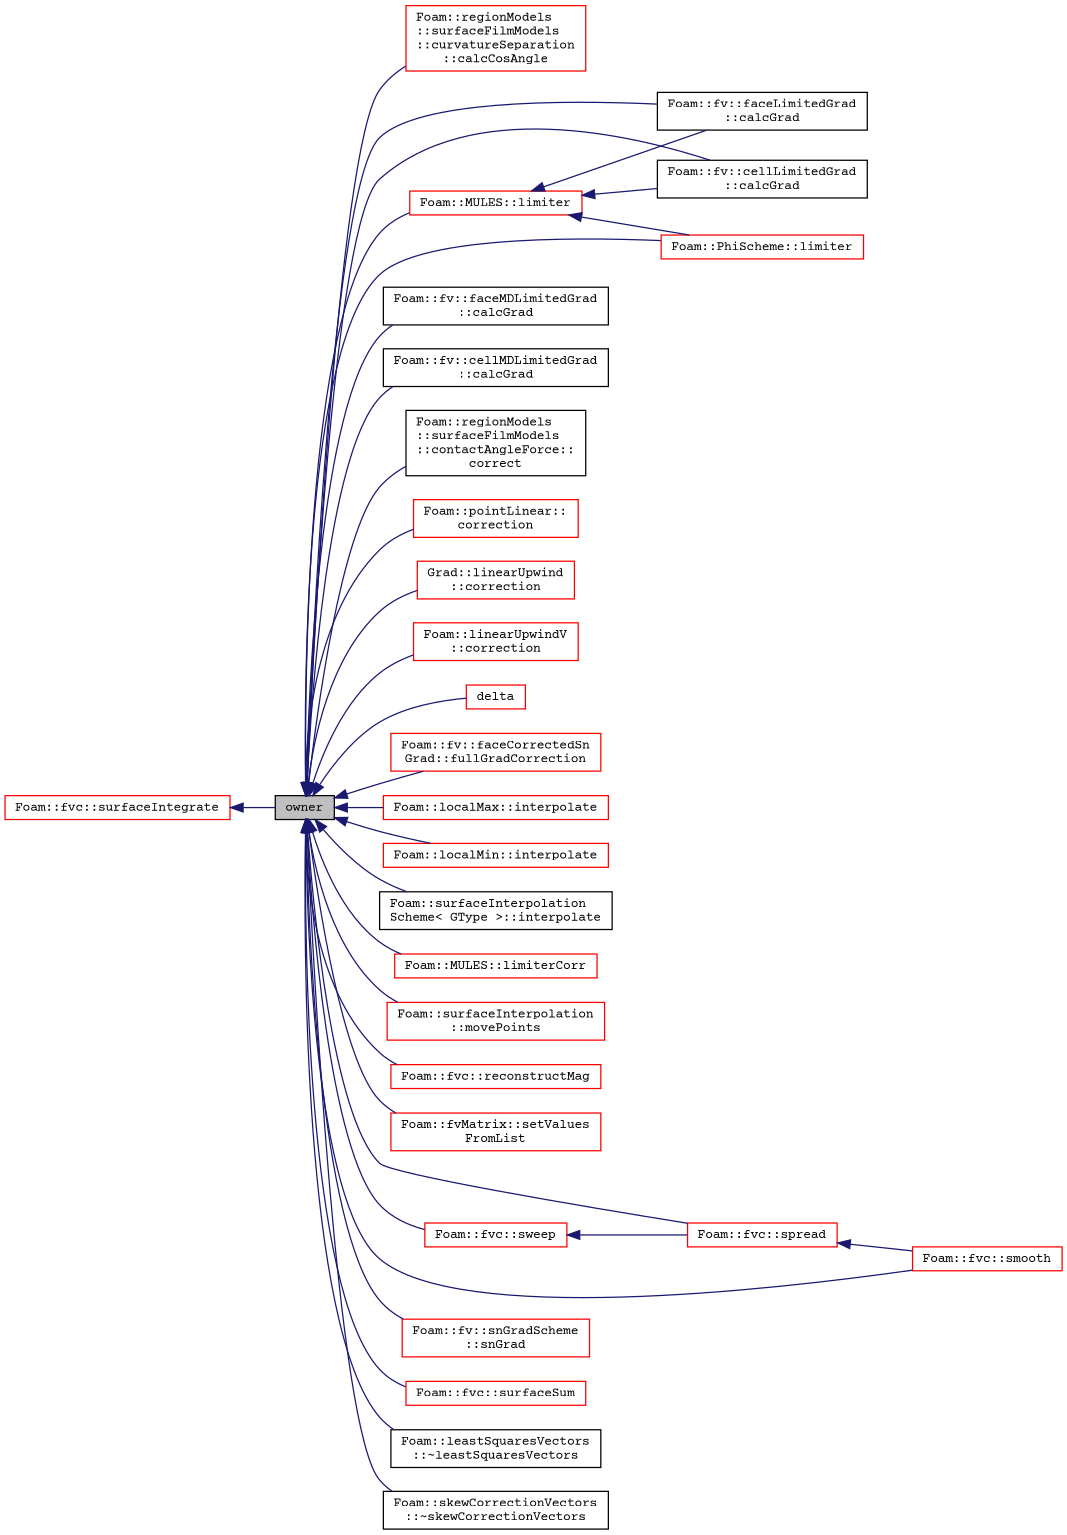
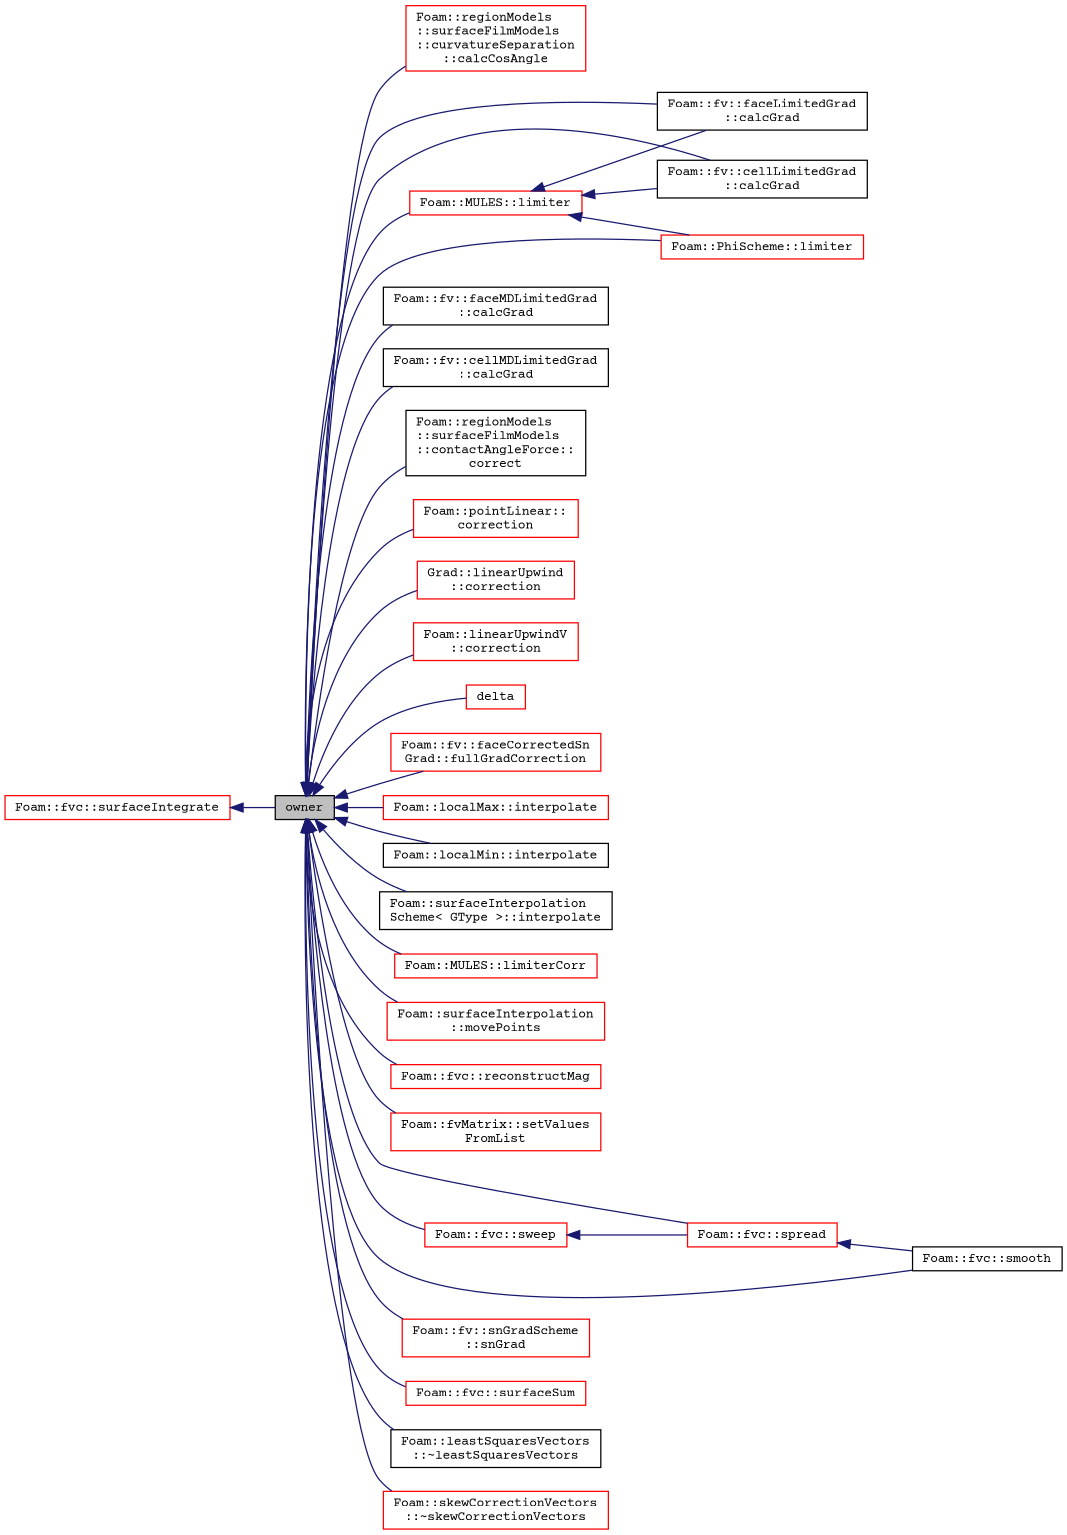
(496, 855) -> (496, 855)
(987, 1259) -> (987, 1259)
(496, 1510) -> (496, 1510)
